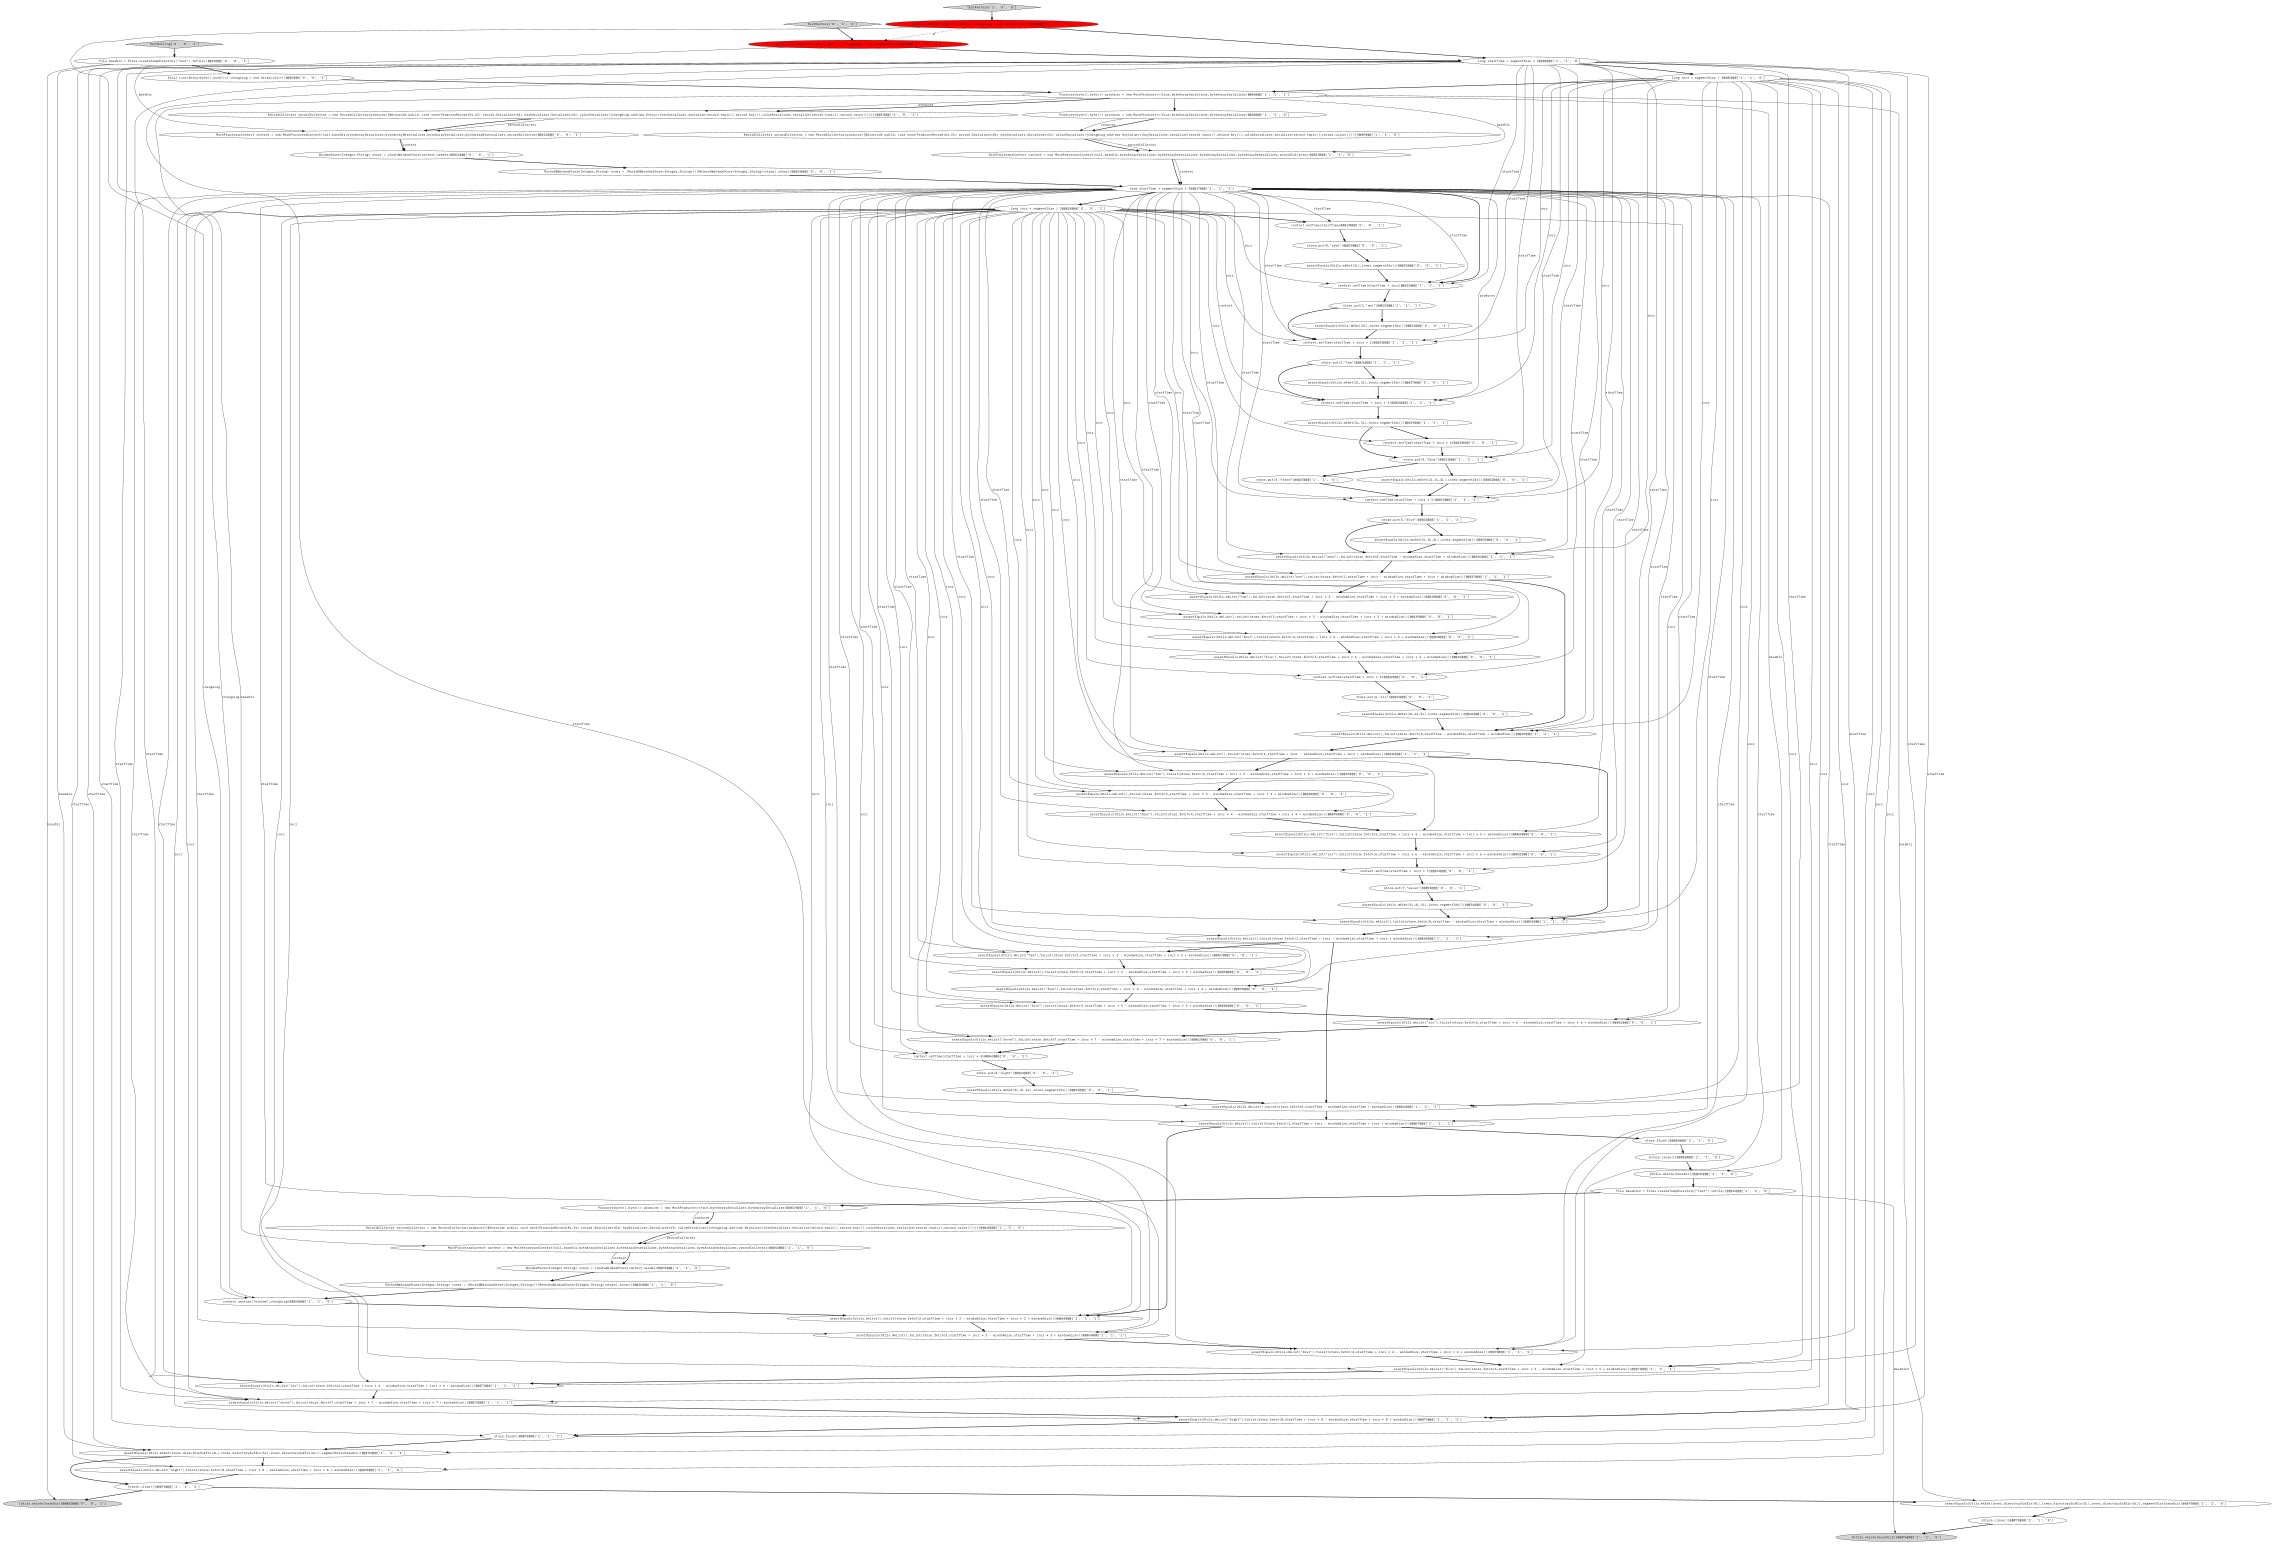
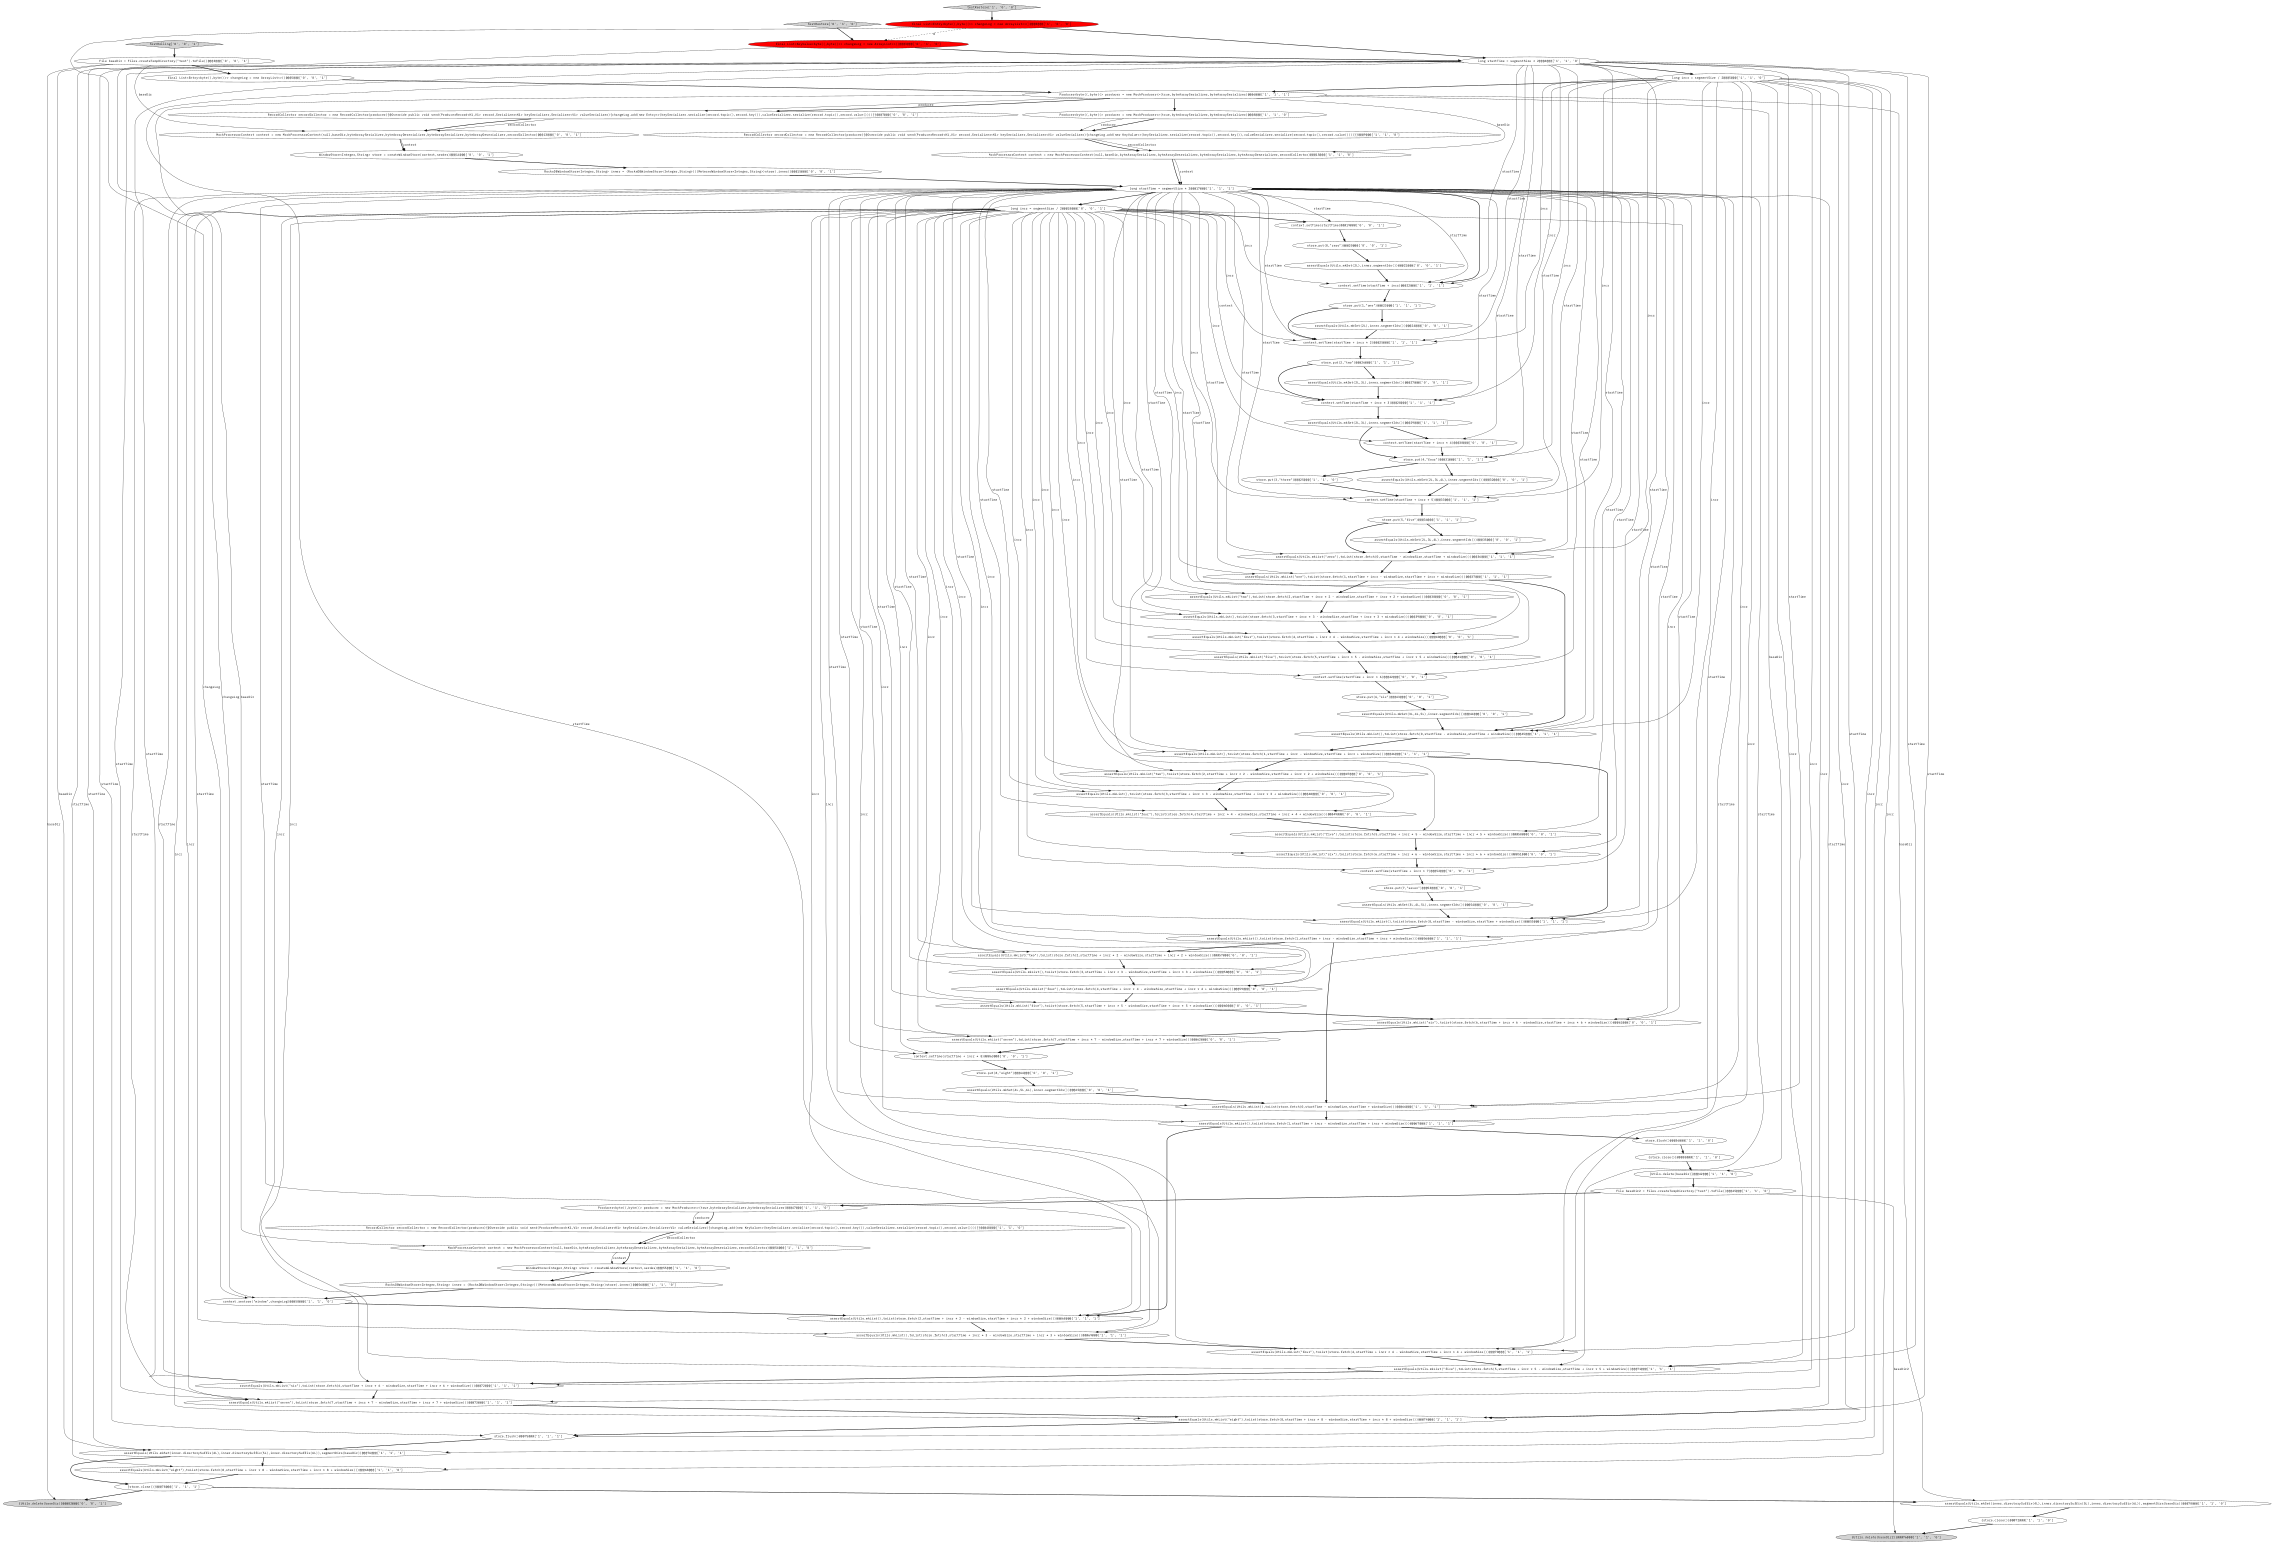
none -> (1522, 207)
(1488, 296) -> (1488, 296)
